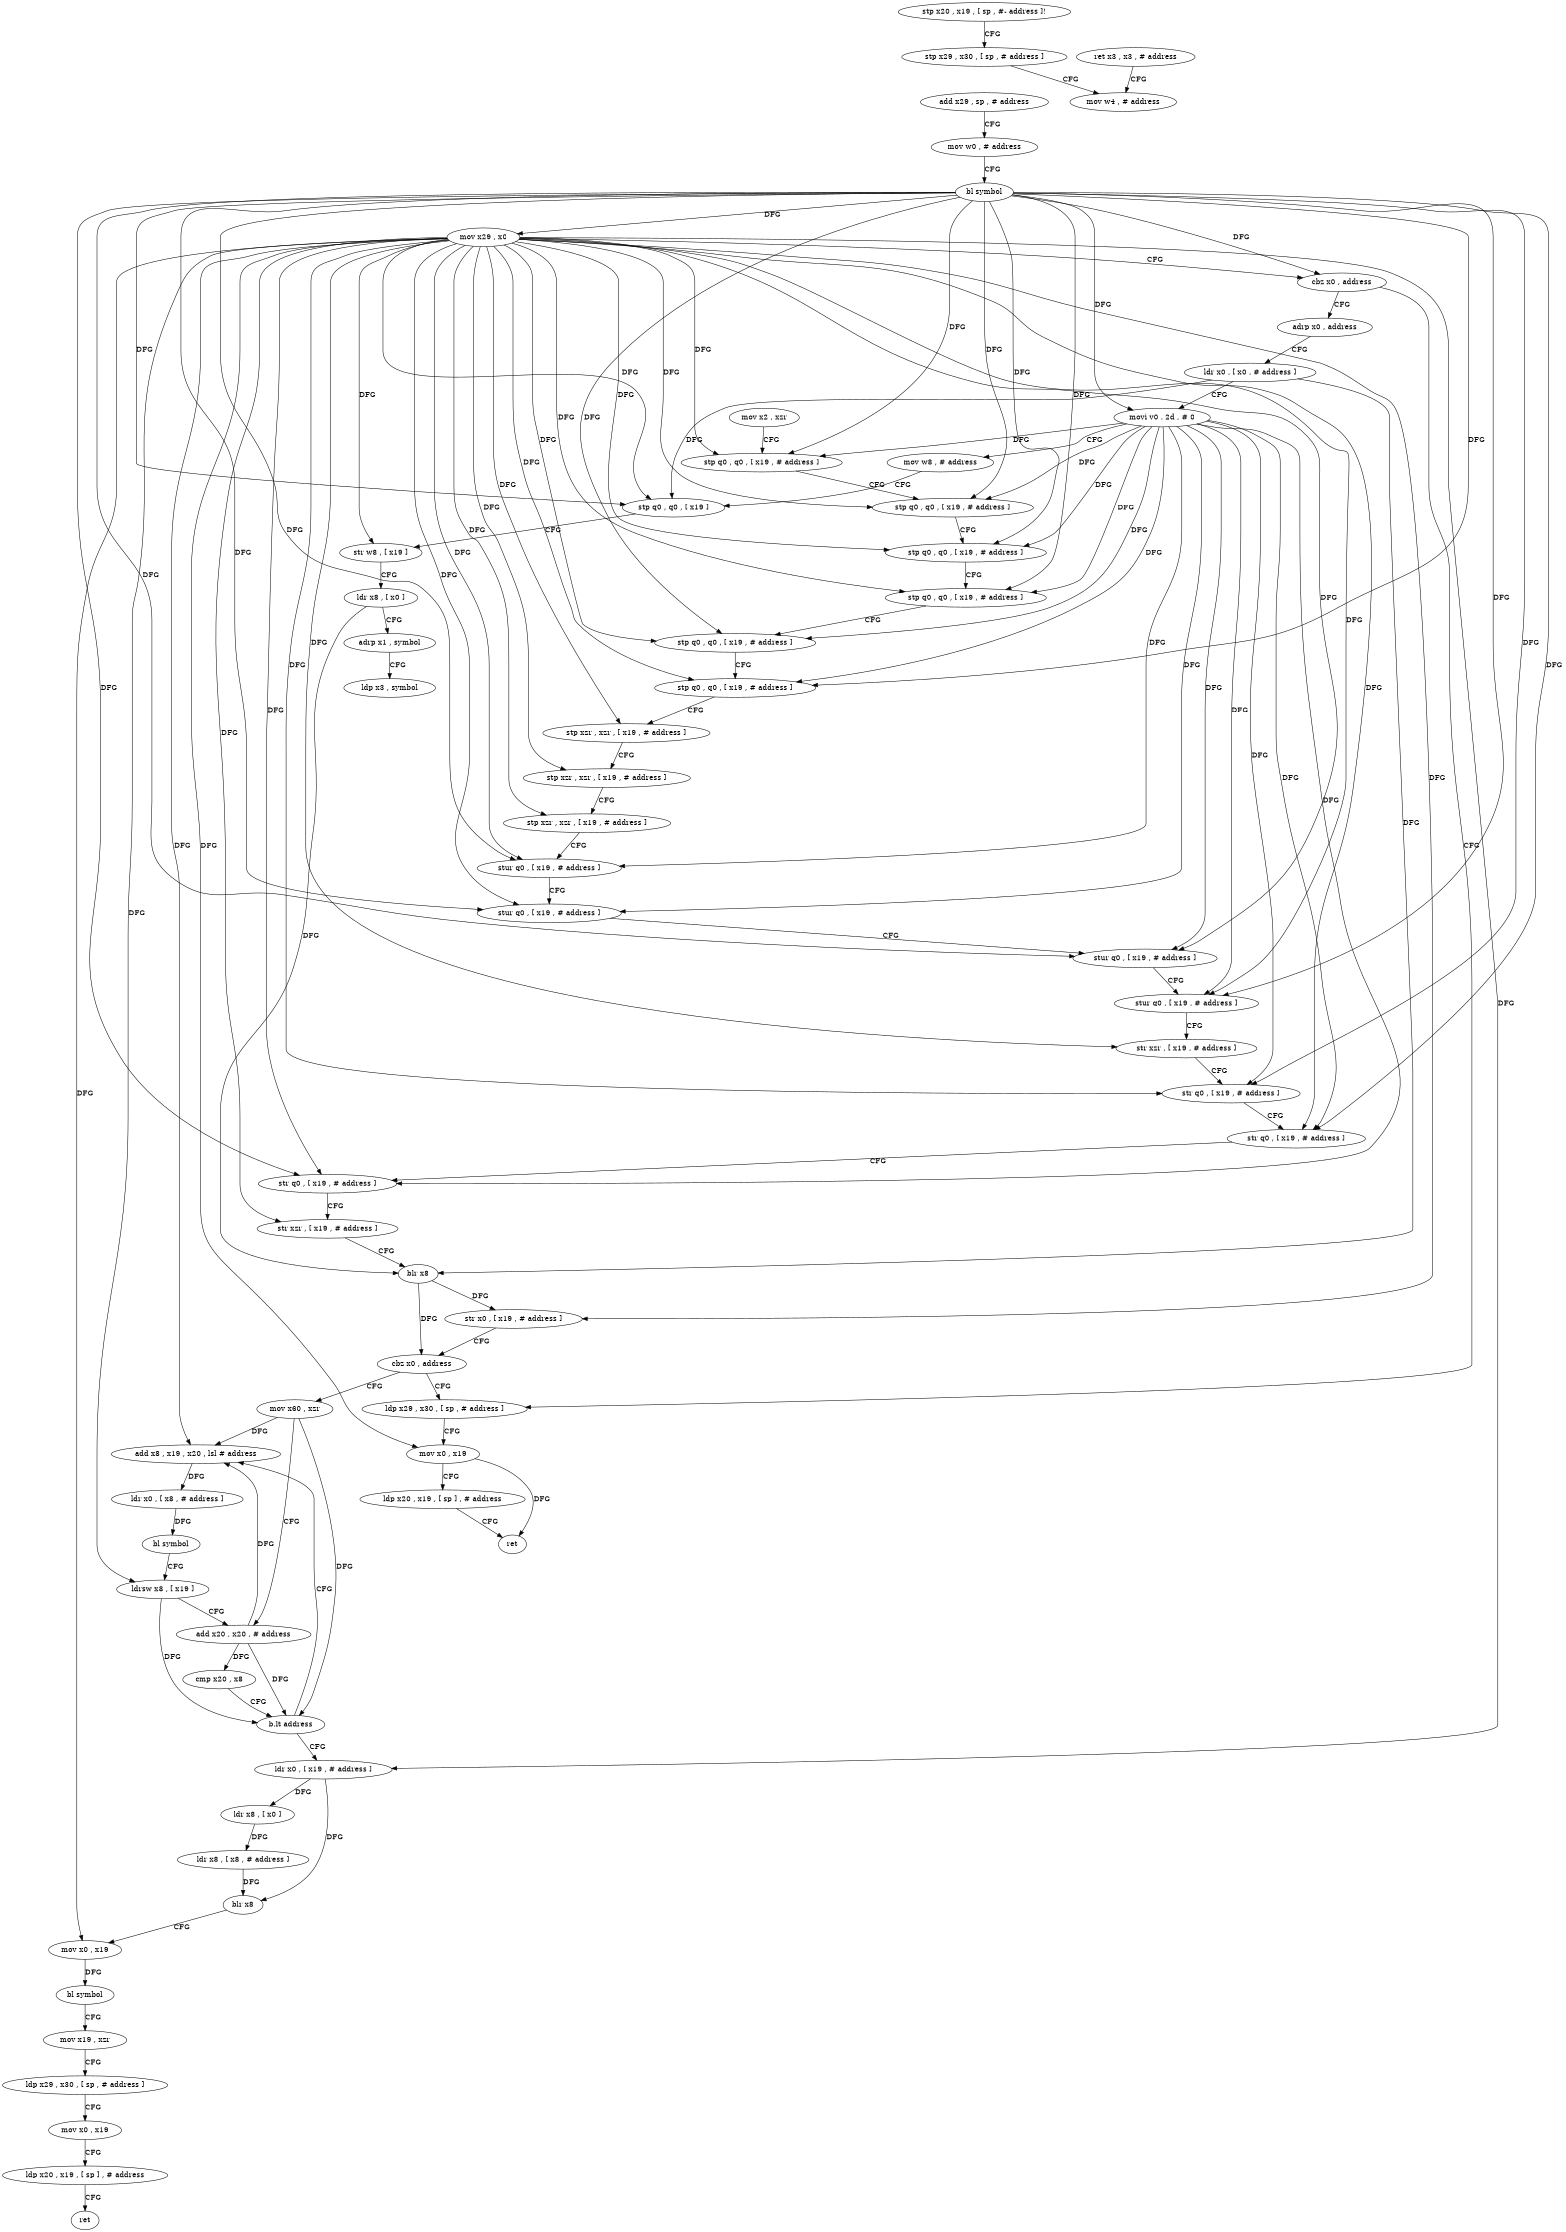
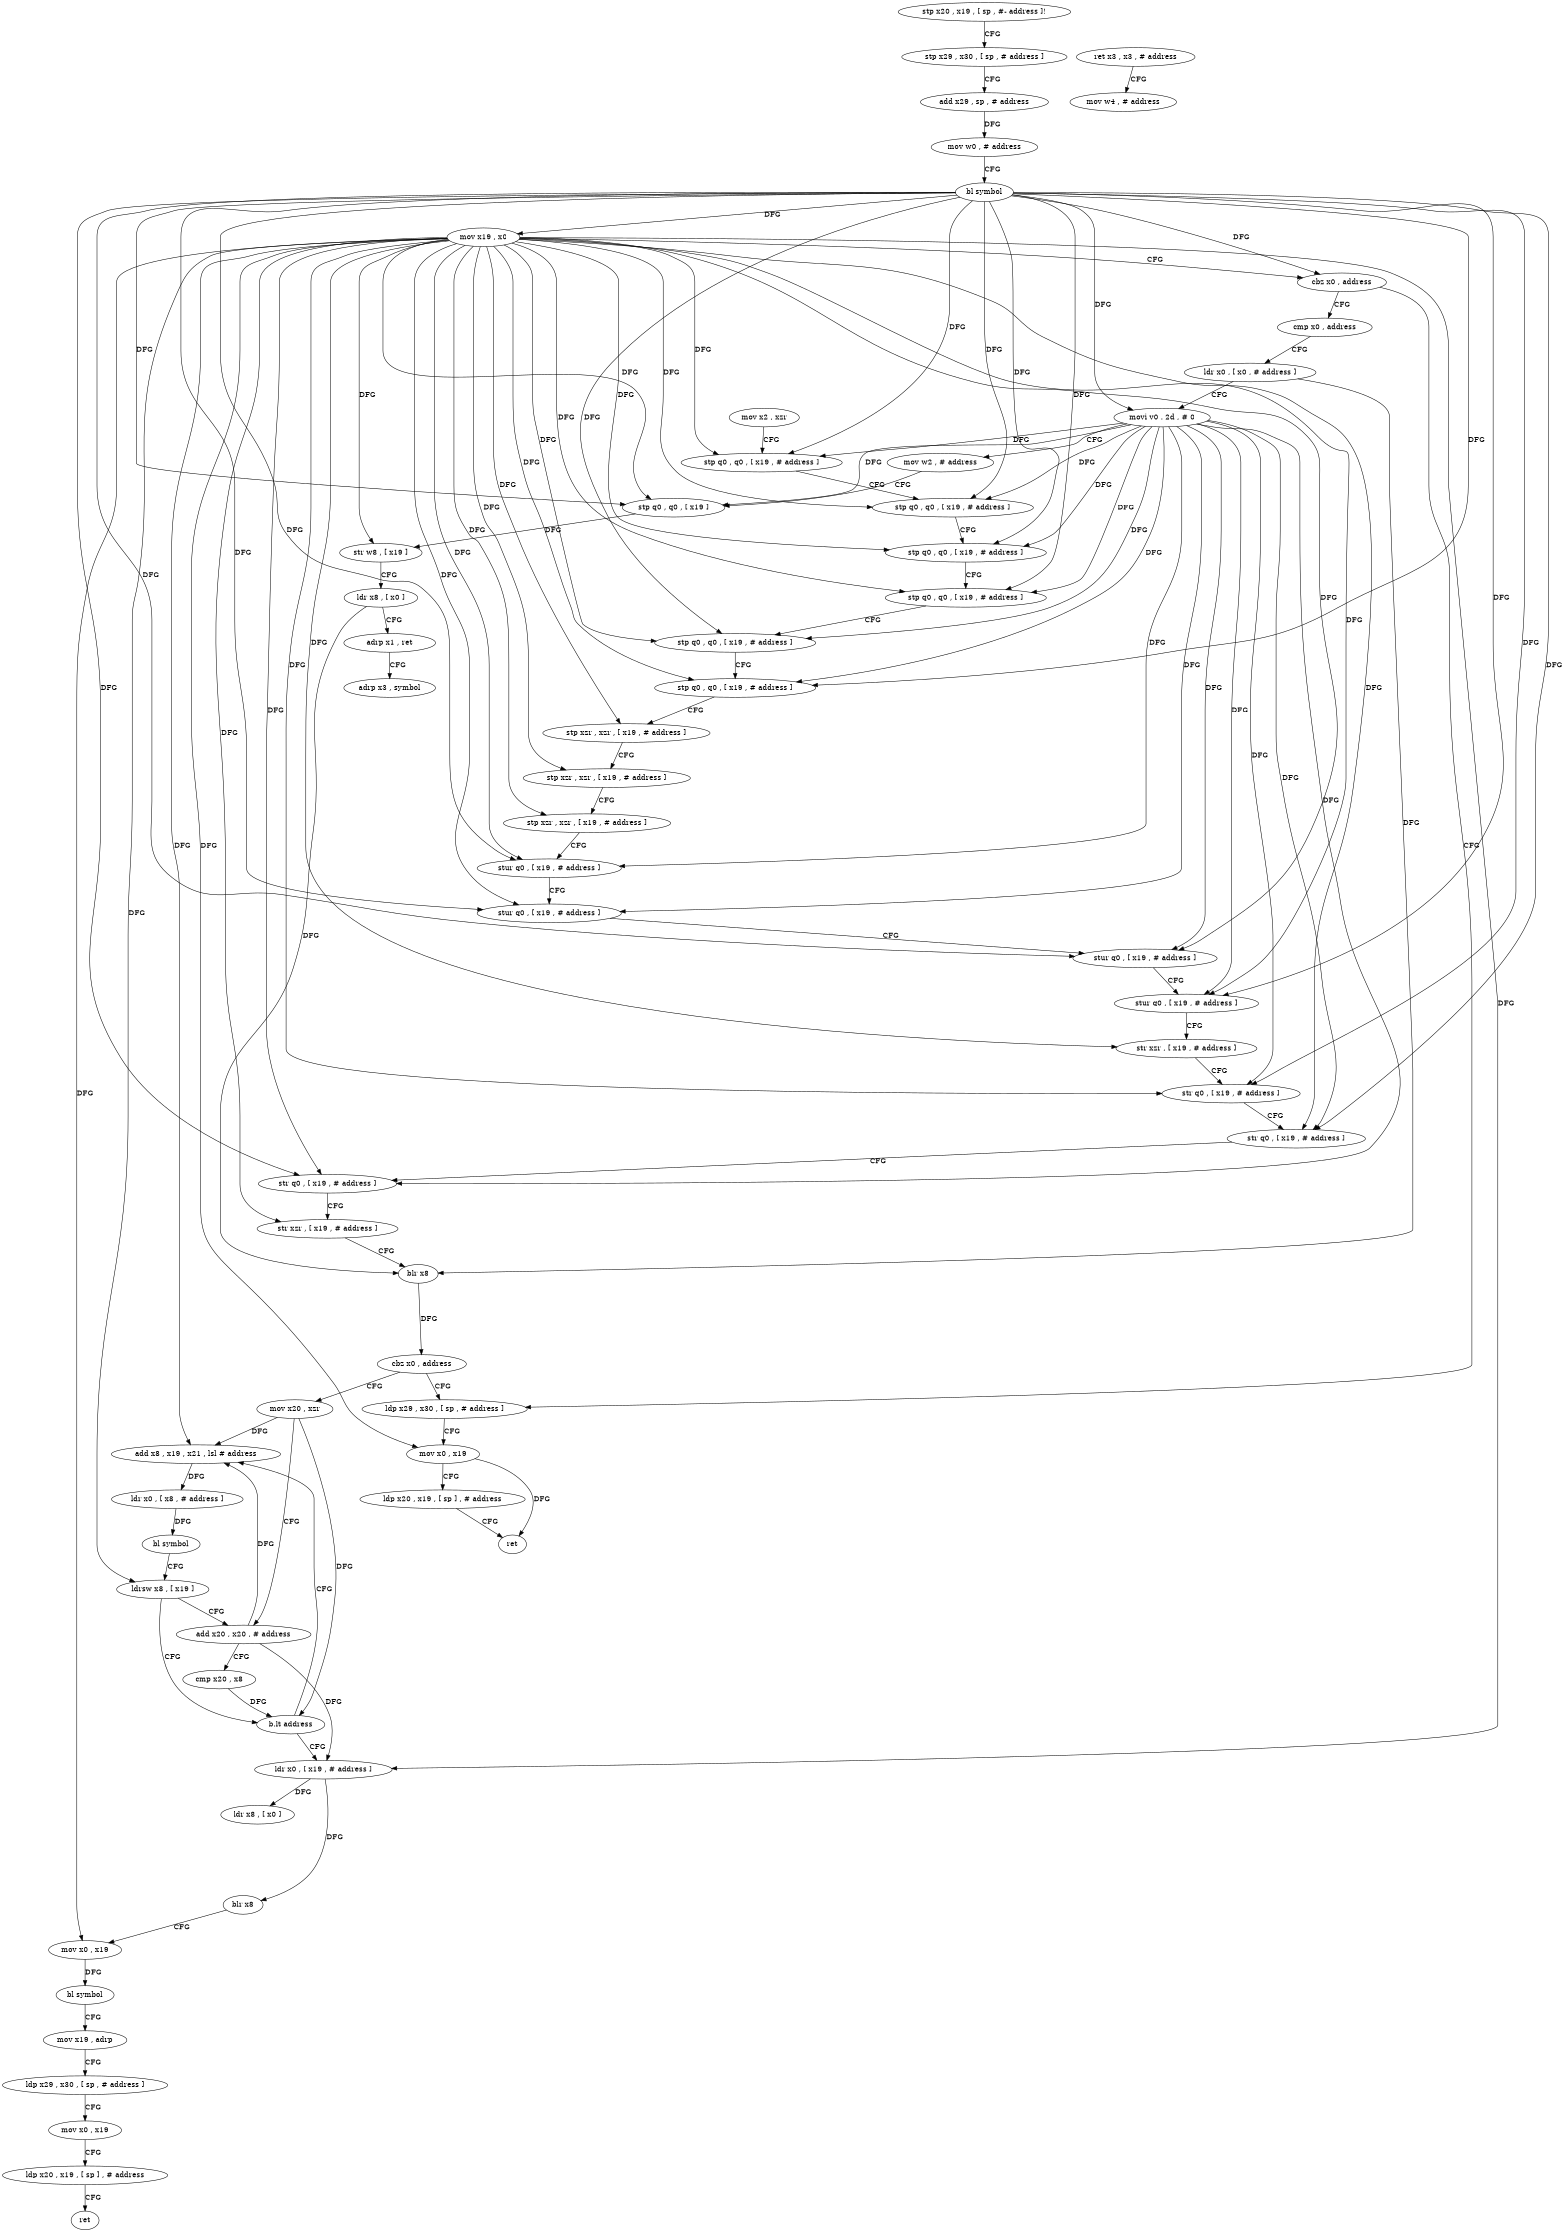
(1052, 79) -> (984, 77)
(993, 125) -> (993, 125)
(483, 237) -> (483, 237)
(1325, 327) -> (1325, 327)
(914, 399) -> (970, 445)
(940, 463) -> (940, 463)
(553, 530) -> (553, 530)
(390, 643) -> (390, 643)
(390, 688) -> (390, 688)
(514, 1319) -> none
(295, 1409) -> (295, 1409)
(196, 1454) -> (196, 1454)
(173, 1657) -> (173, 1657)
(242, 1657) -> (242, 1657)
(266, 1677) -> (312, 1686)
(259, 1702) -> (259, 1702)
(243, 1860) -> none
(85, 2040) -> (85, 2040)
